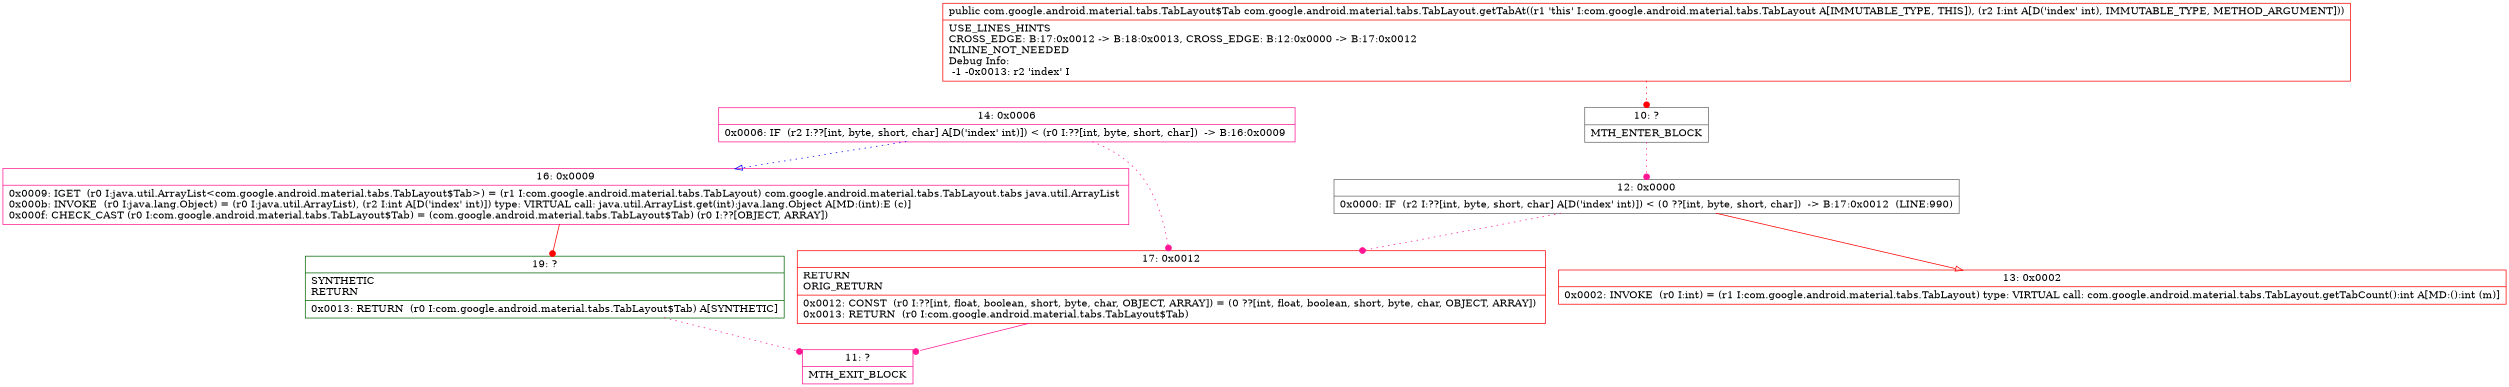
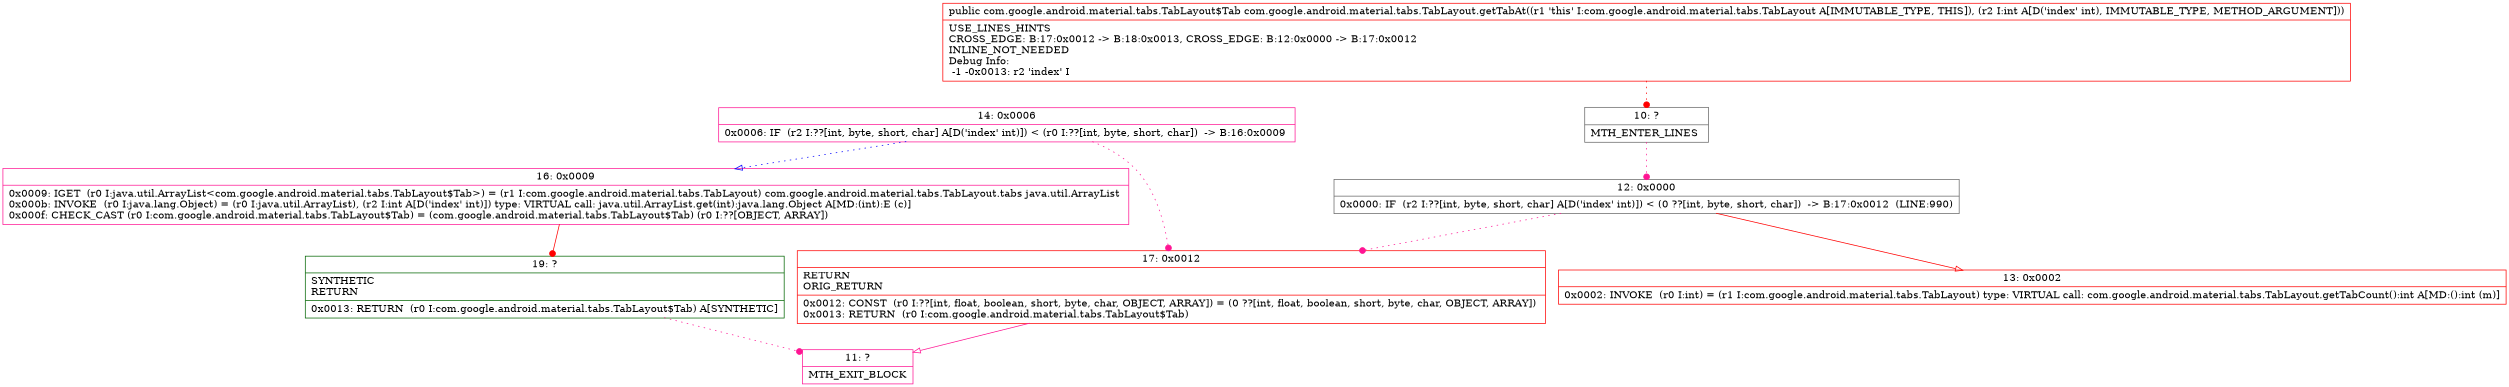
(1647, 133) -> (1644, 133)
(975, 337) -> (975, 337)
